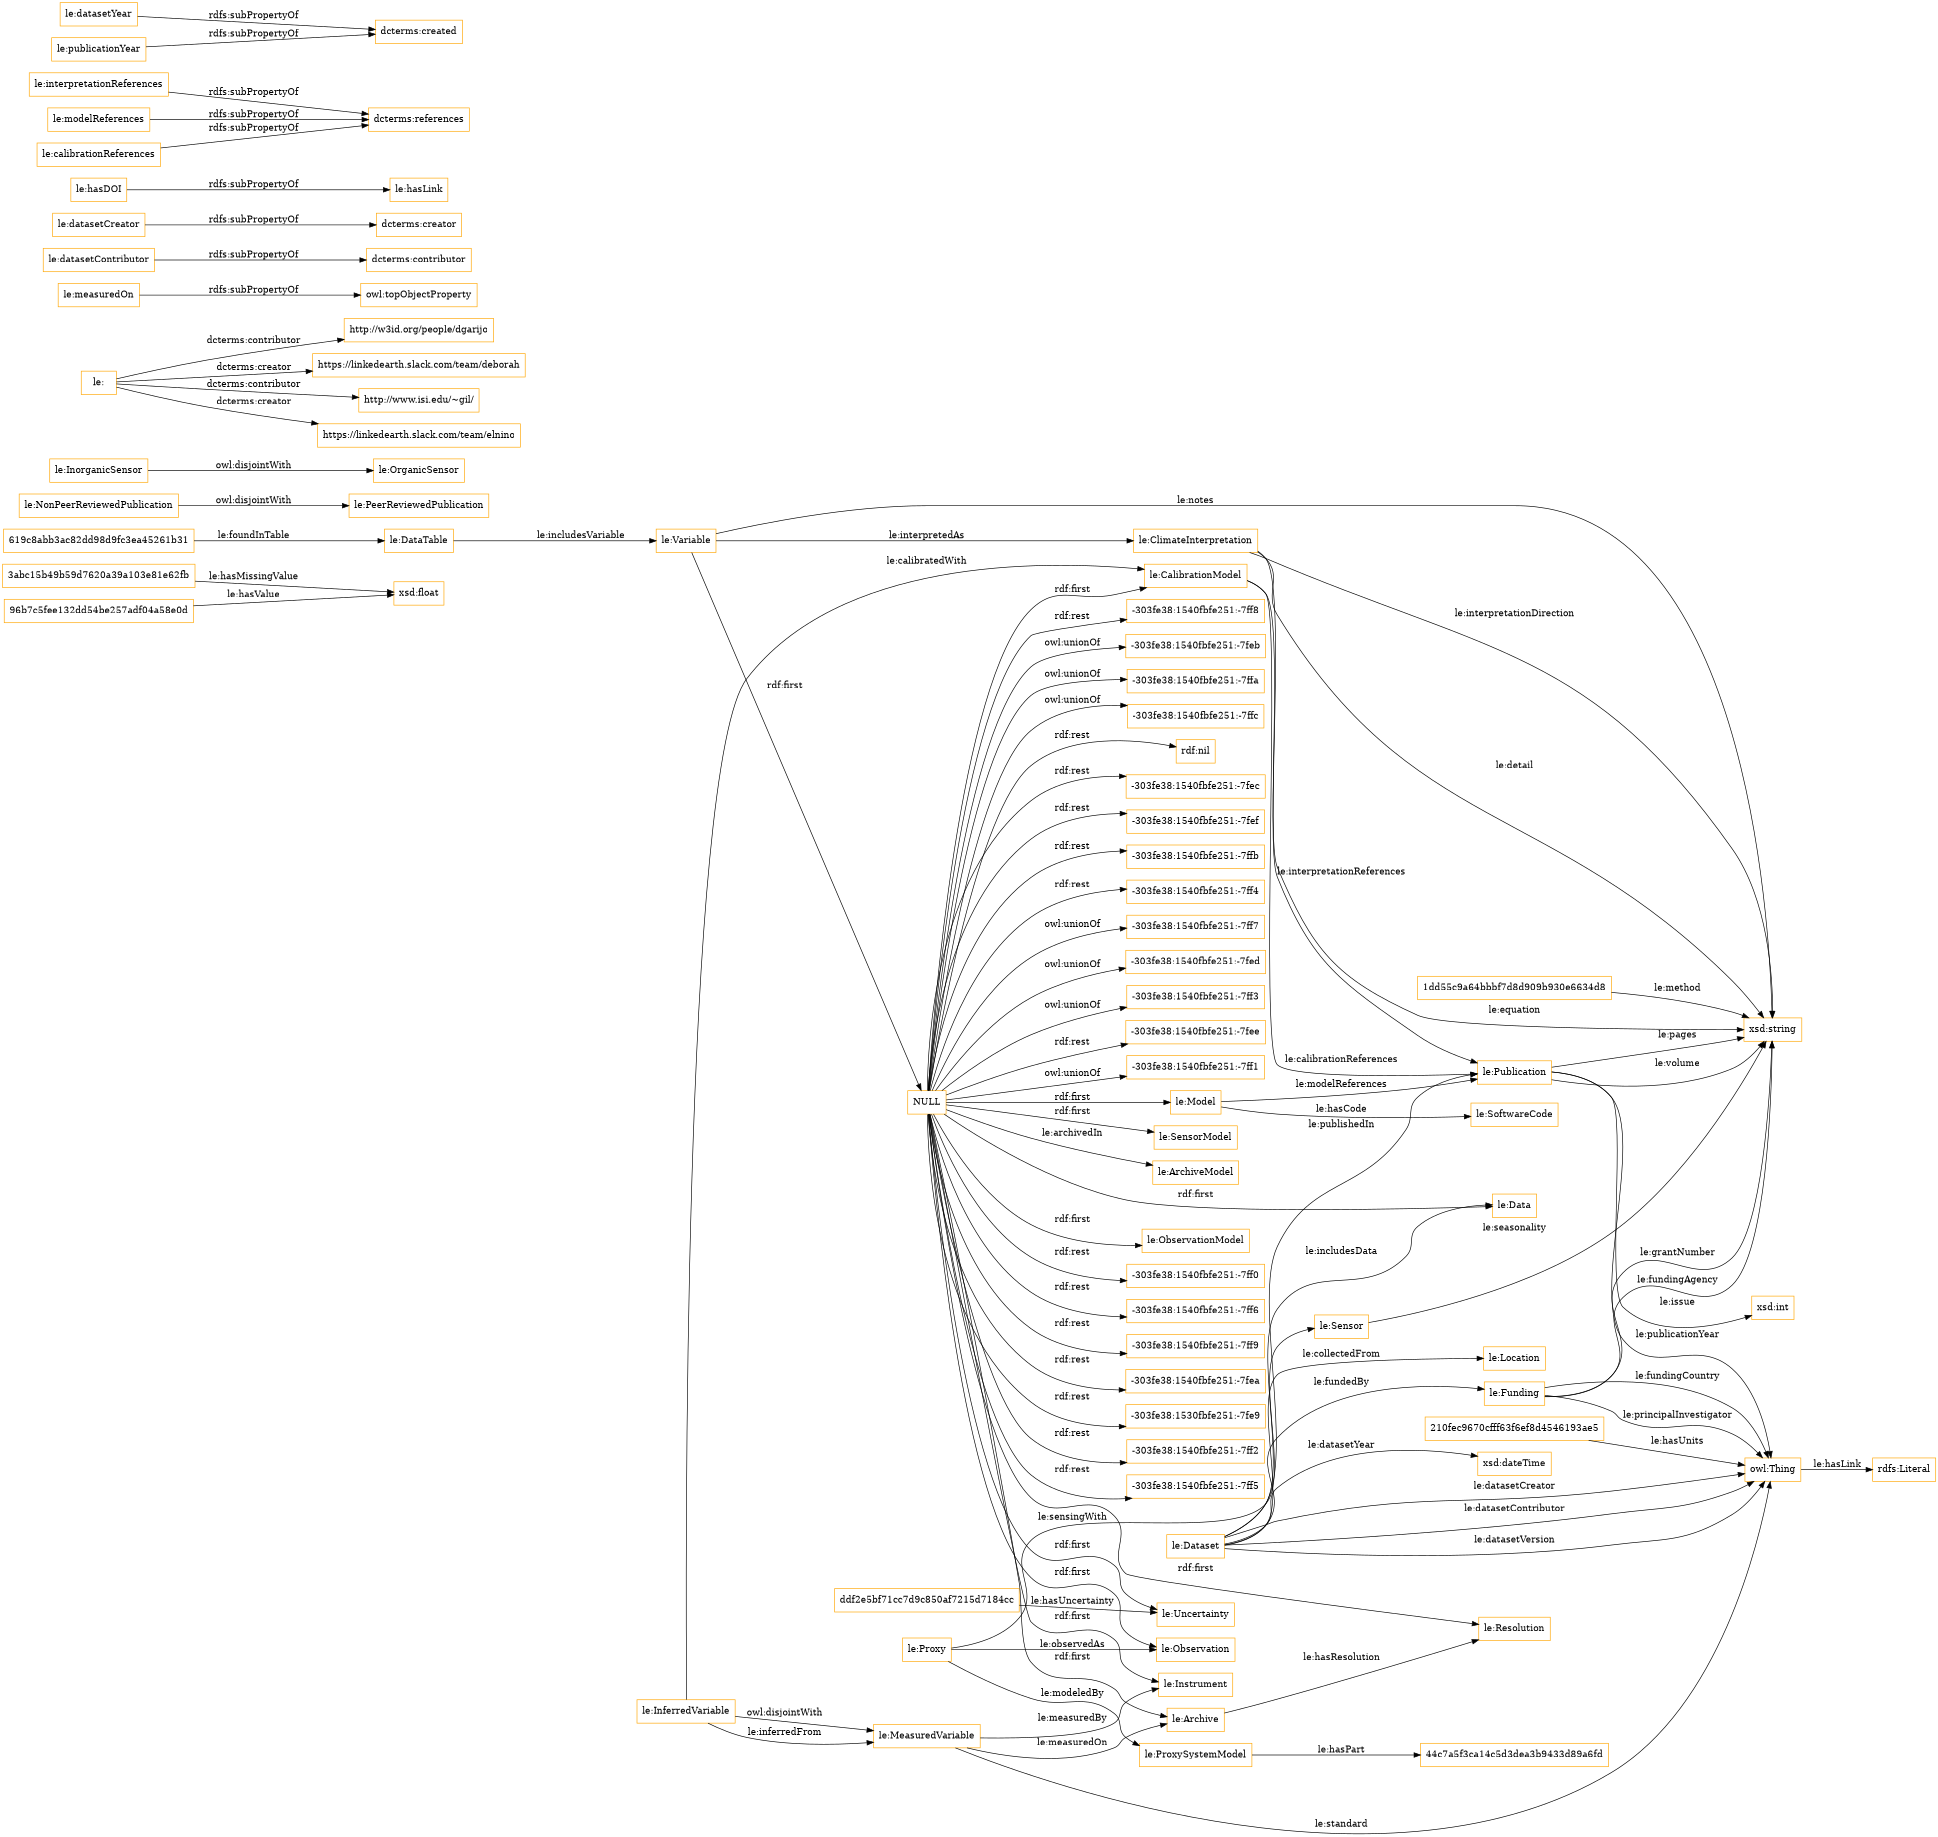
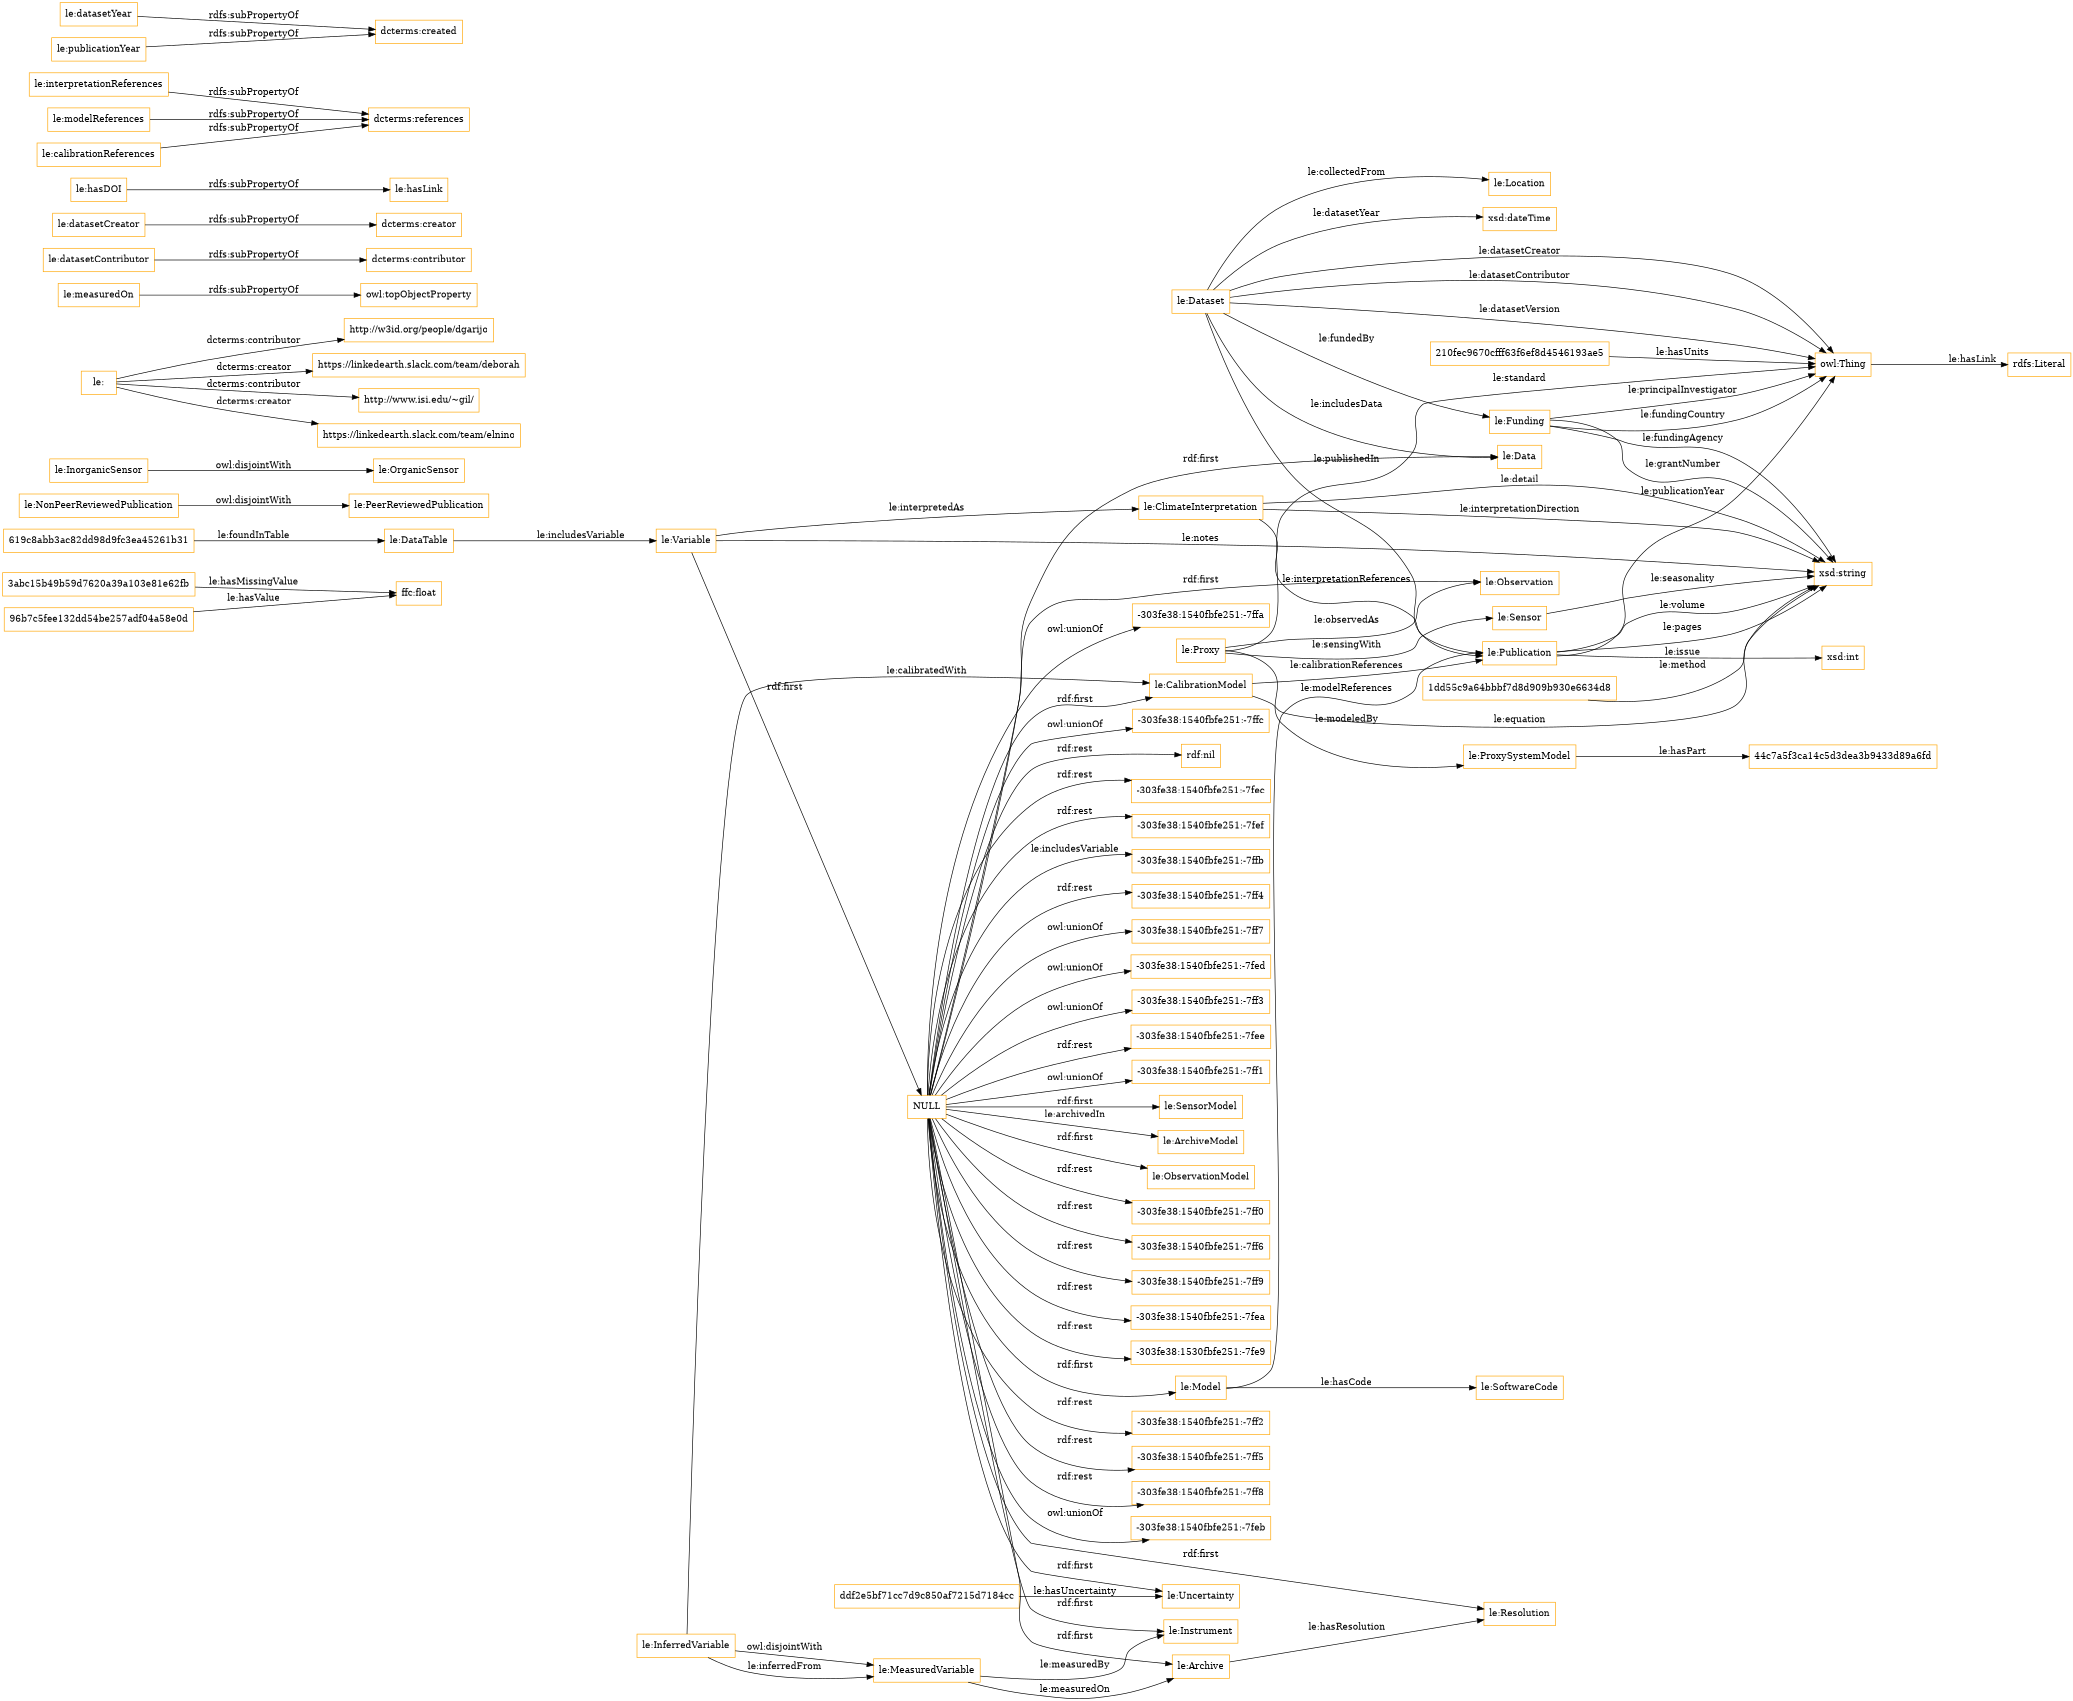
(419, 593) -> (419, 593)
(1072, 847) -> (1075, 849)
(1449, 1826) -> (1417, 413)
